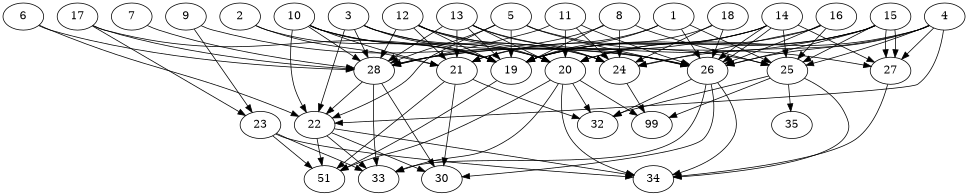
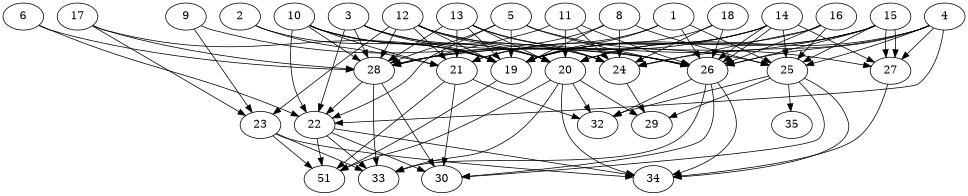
(132, 17) -> none
none -> (339, 63)
(652, 125) -> (652, 125)
none -> (678, 160)
